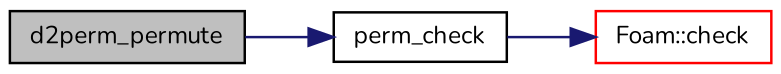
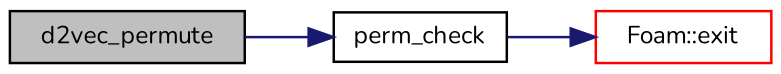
(127, 37) -> (127, 37)
(684, 37) -> (684, 37)
